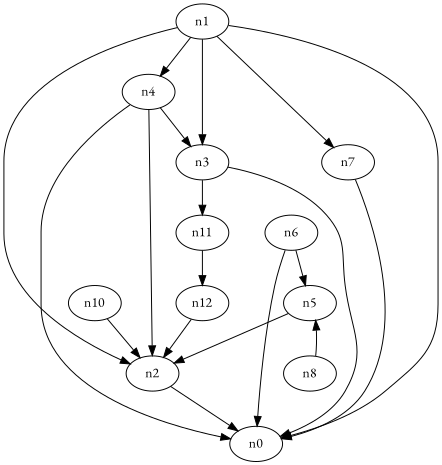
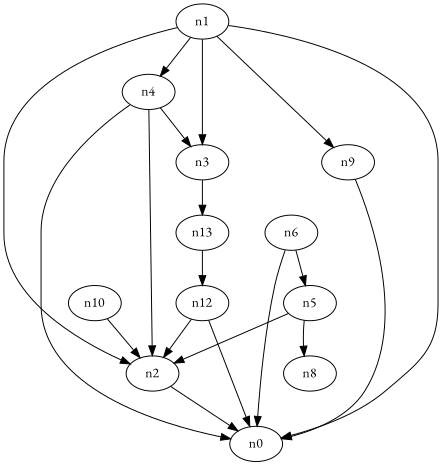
(348, 162) -> (348, 162)
(202, 233) -> (202, 233)
(345, 282) -> (227, 369)
(316, 343) -> (303, 333)
